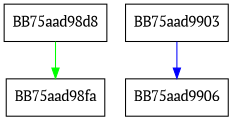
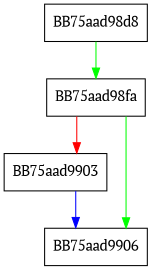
none -> (77, 130)
none -> (126, 167)
